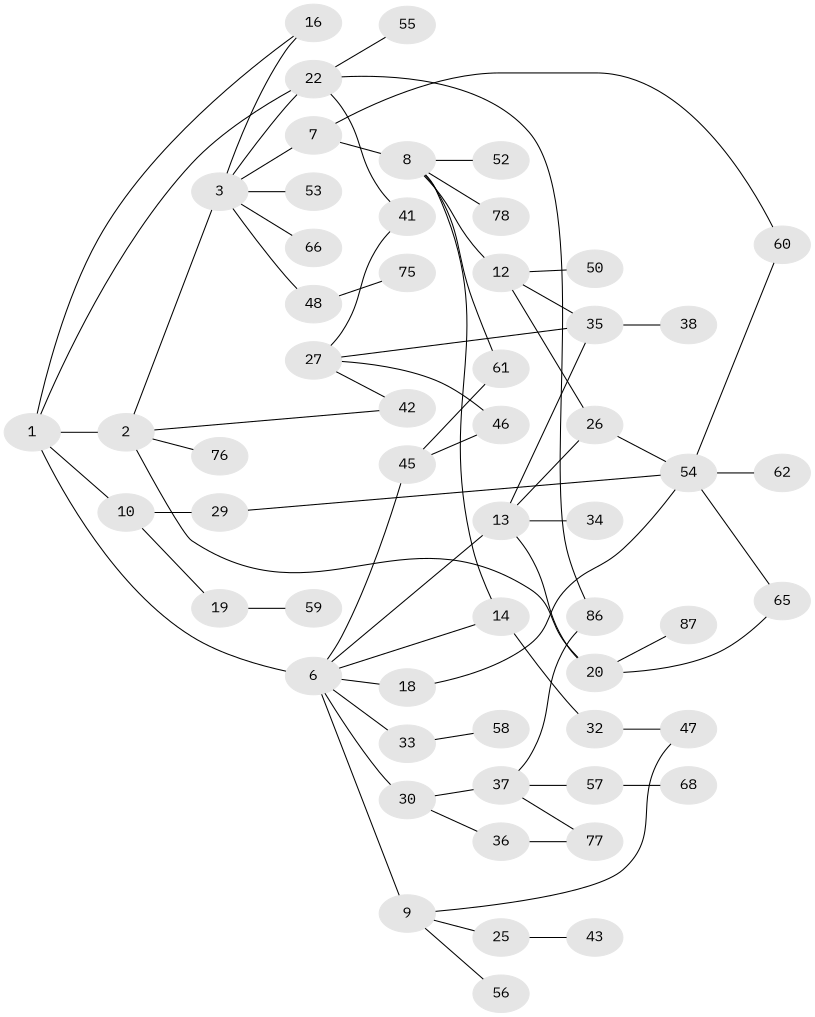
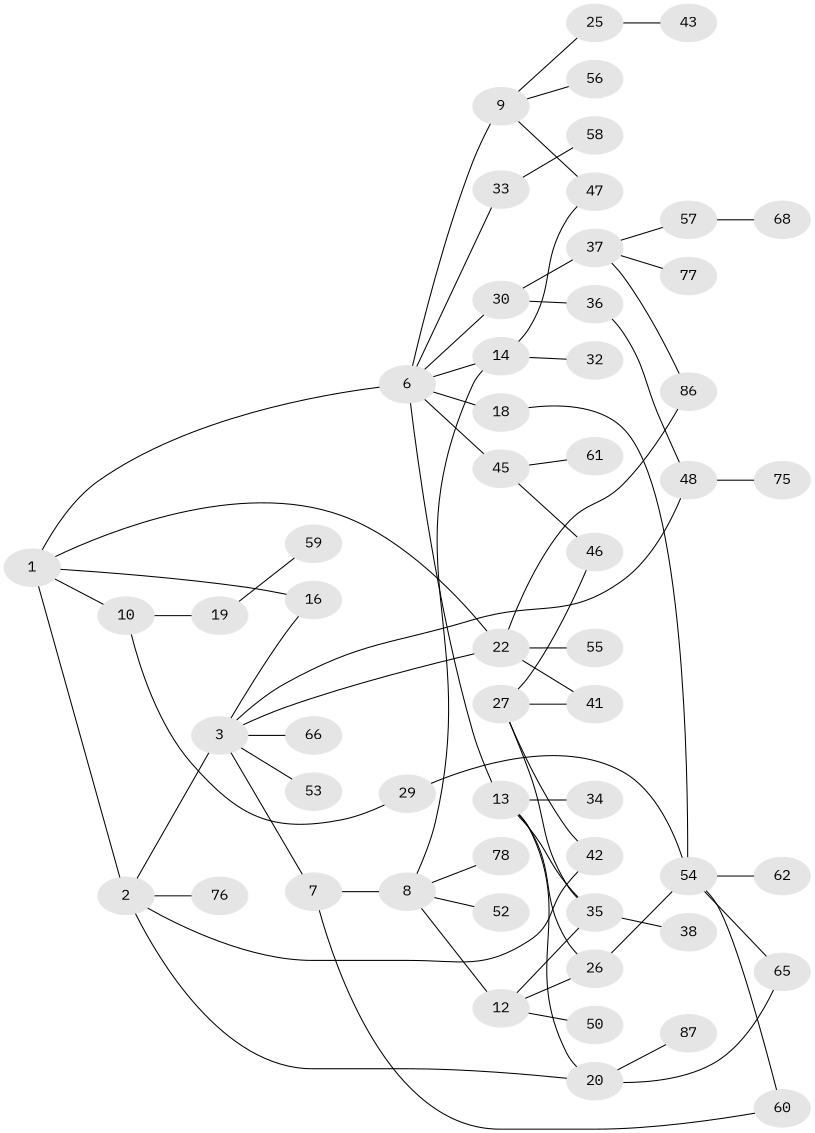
(472, 298) -> none
(642, 729) -> (546, 285)
(548, 842) -> (649, 389)
